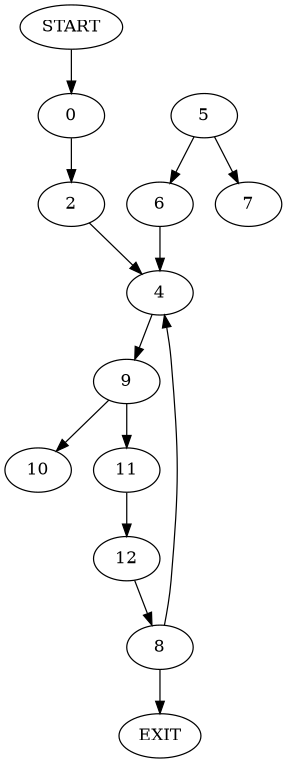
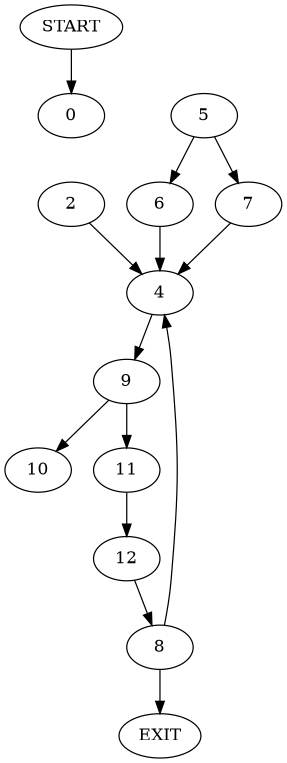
(71, 154) -> none
none -> (209, 244)
